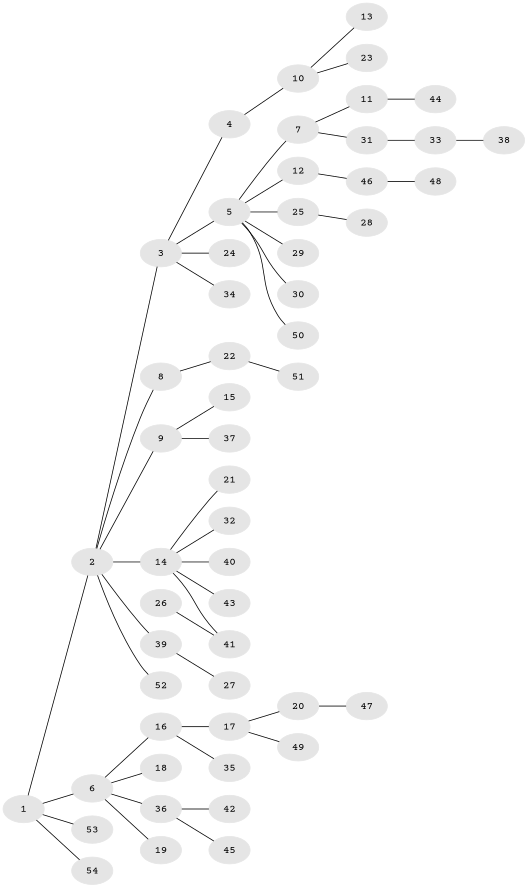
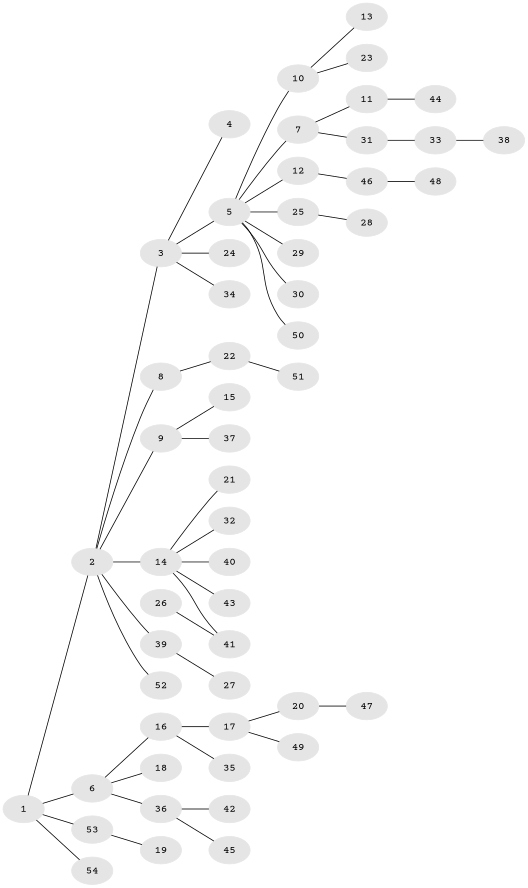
(264, 101) -> (260, 144)
(127, 819) -> (127, 840)
